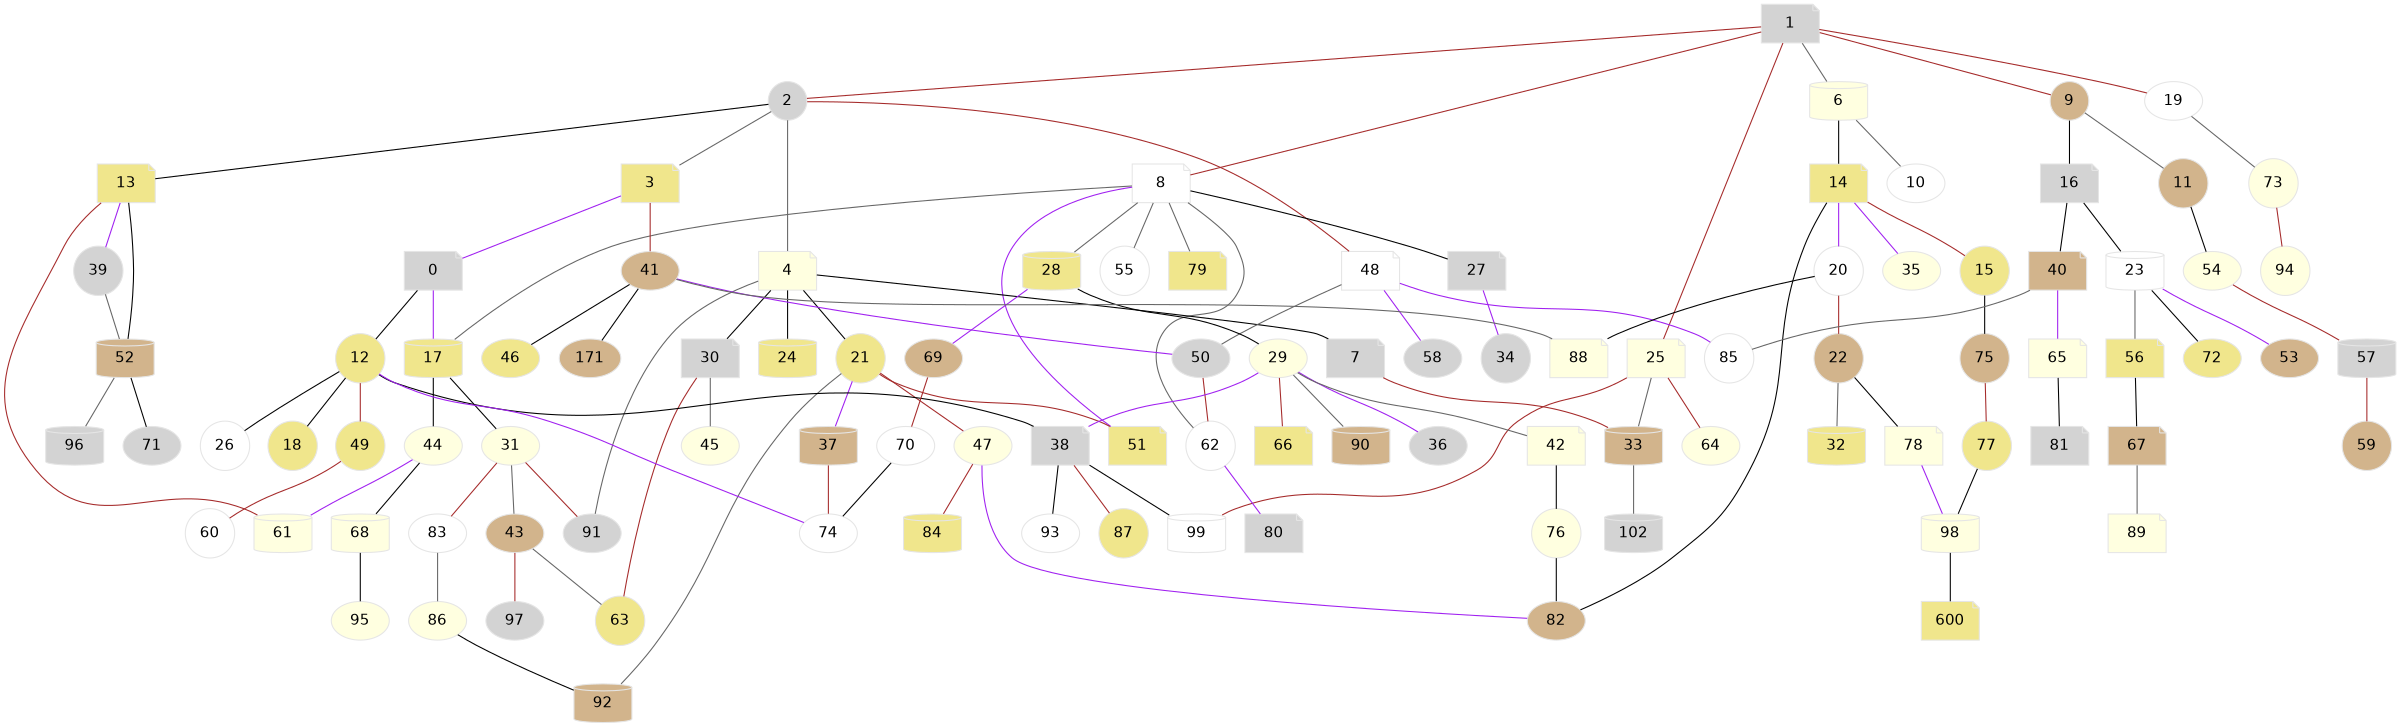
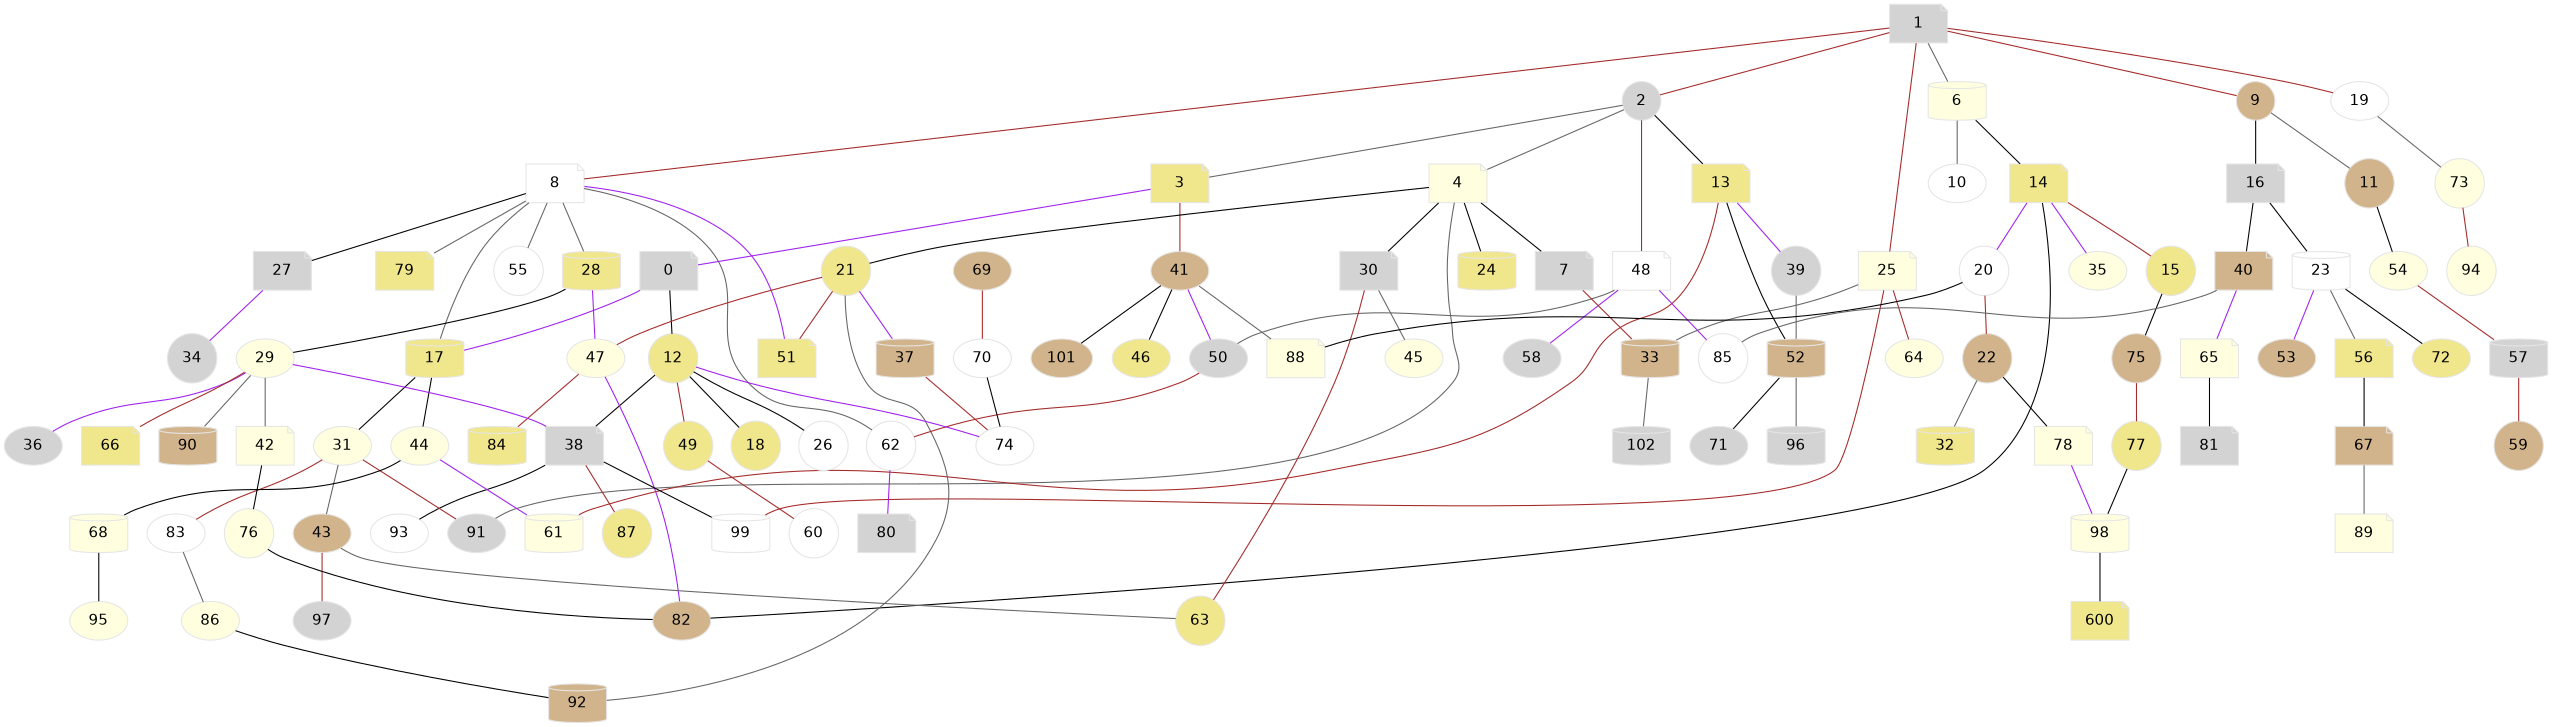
(990, 316) -> (594, 318)
(590, 358) -> (1062, 358)
